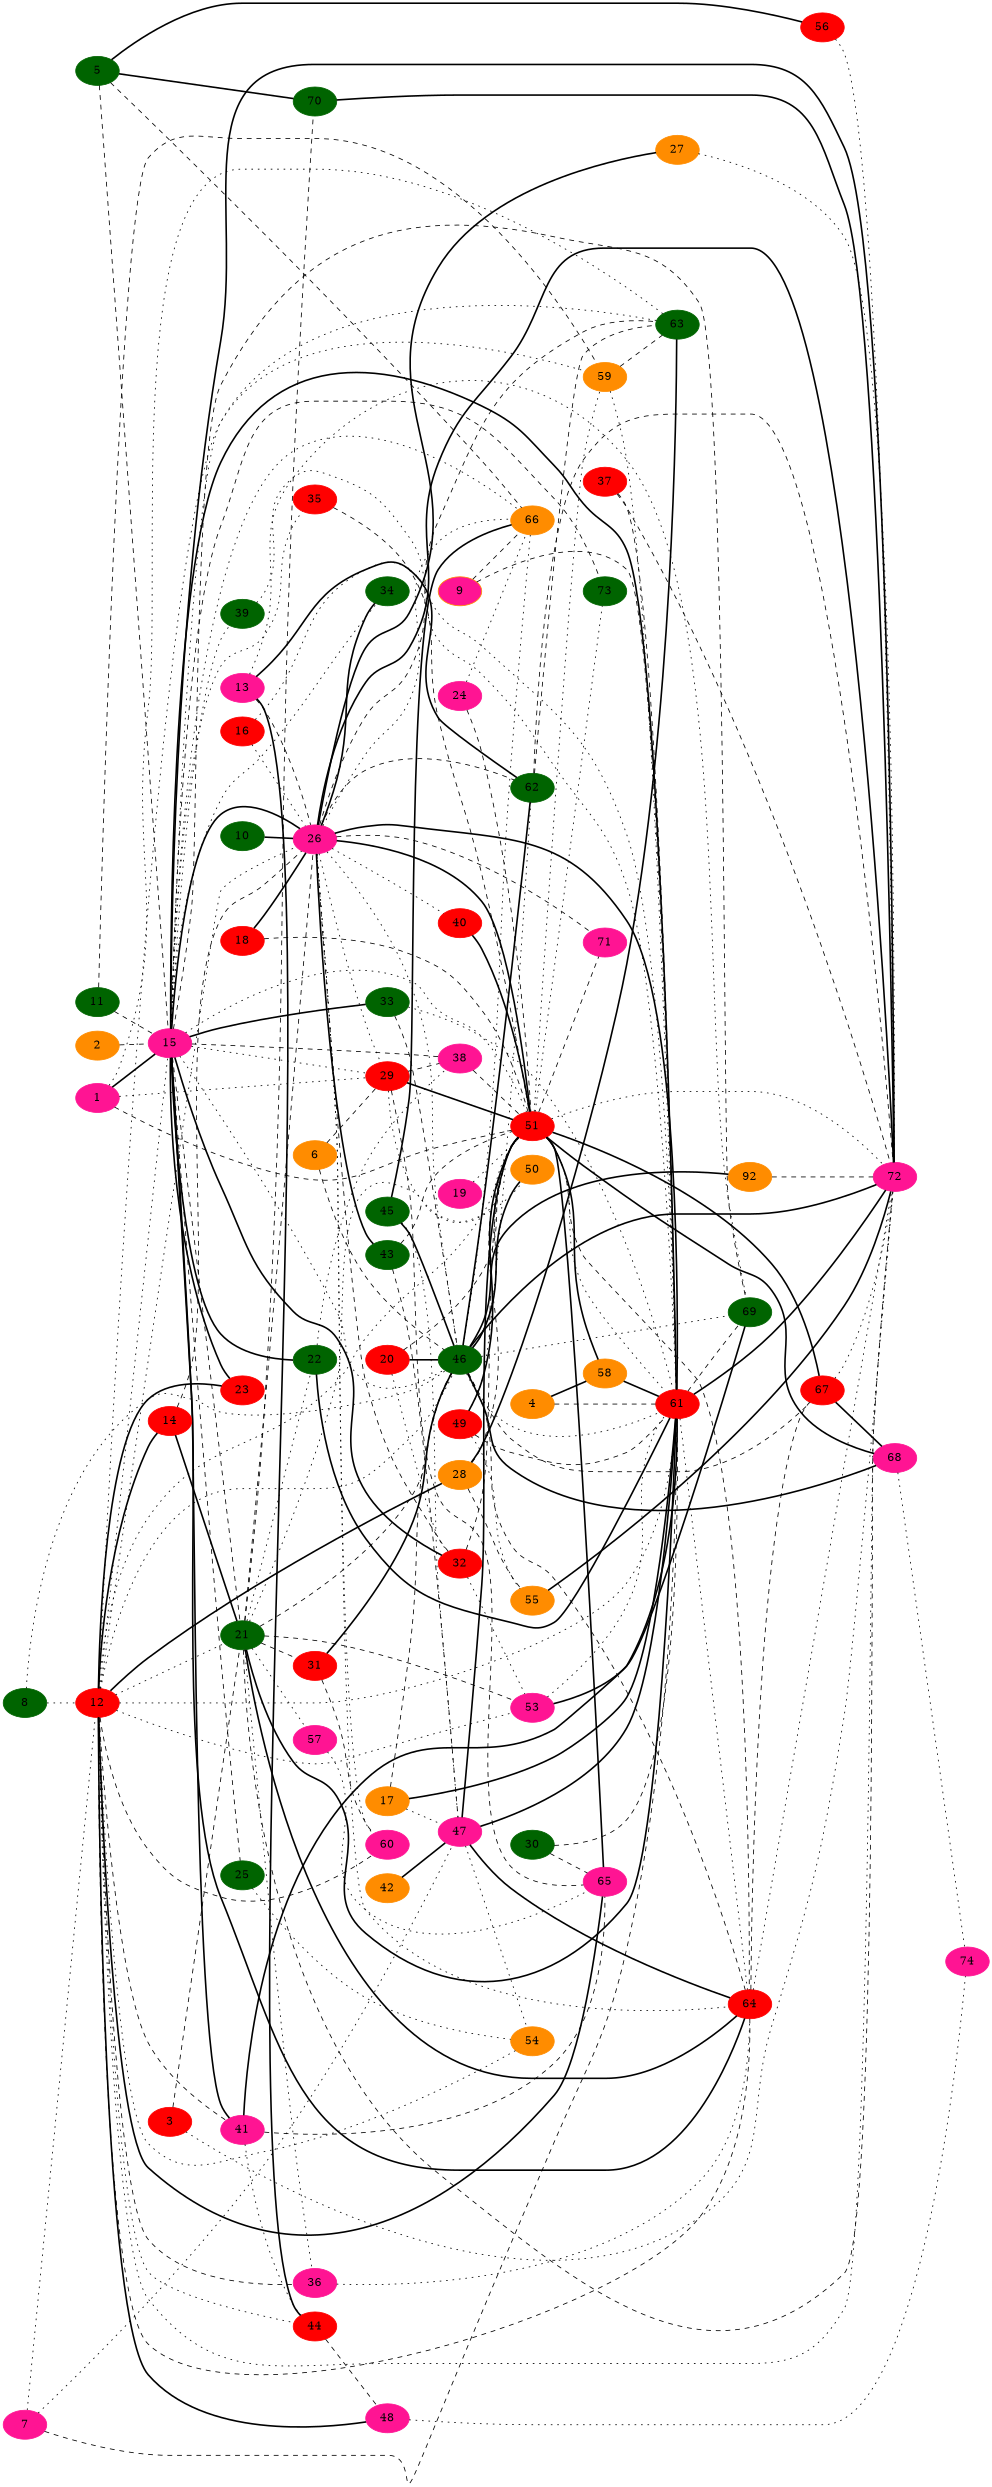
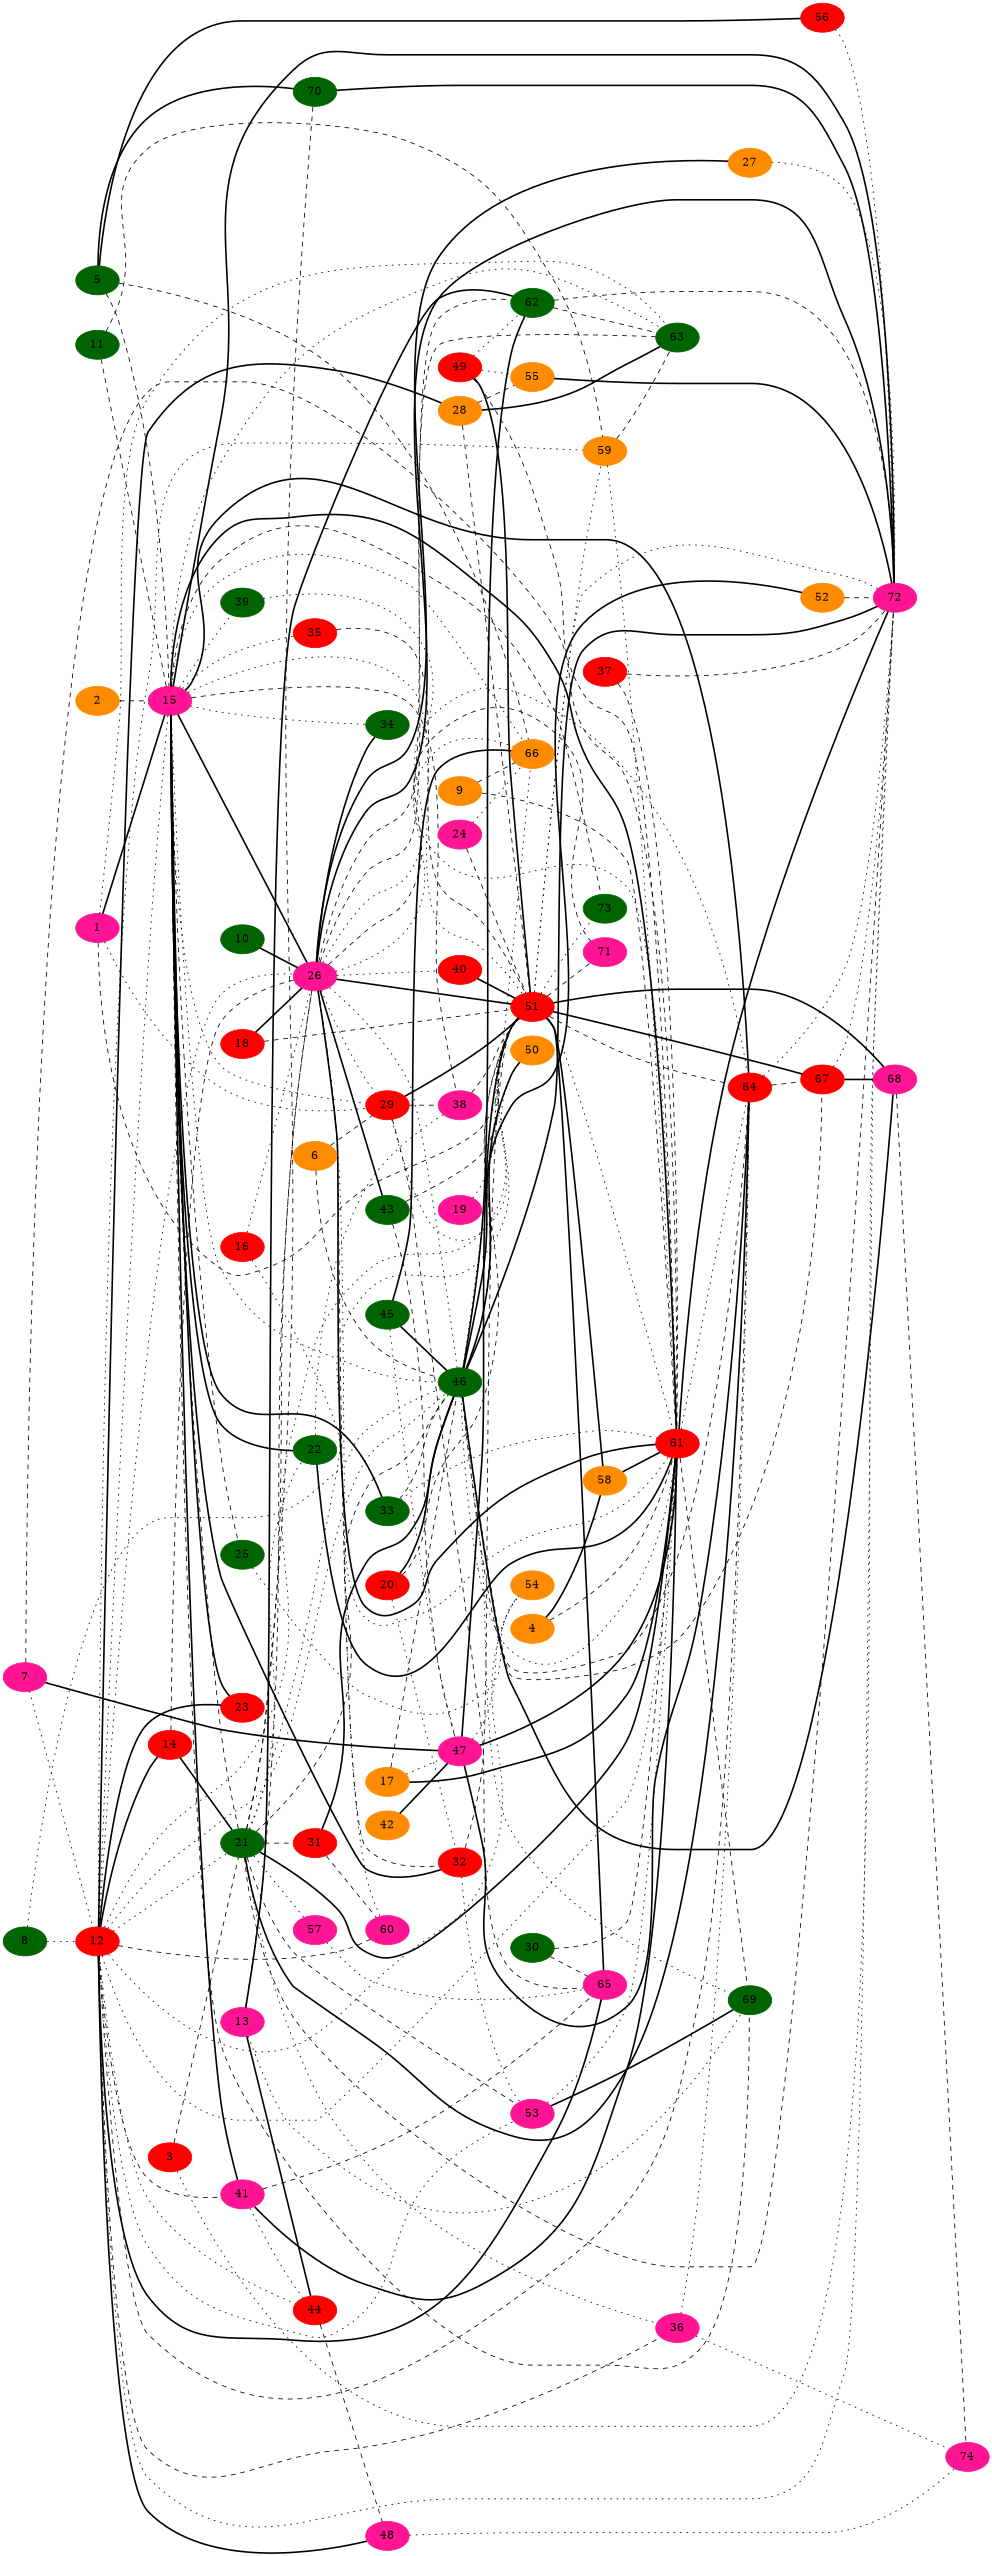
(460, 591) -> (460, 791)
(750, 1177) -> (822, 598)
(931, 1710) -> (931, 1768)
(264, 2165) -> (239, 1732)
none -> (822, 2393)
